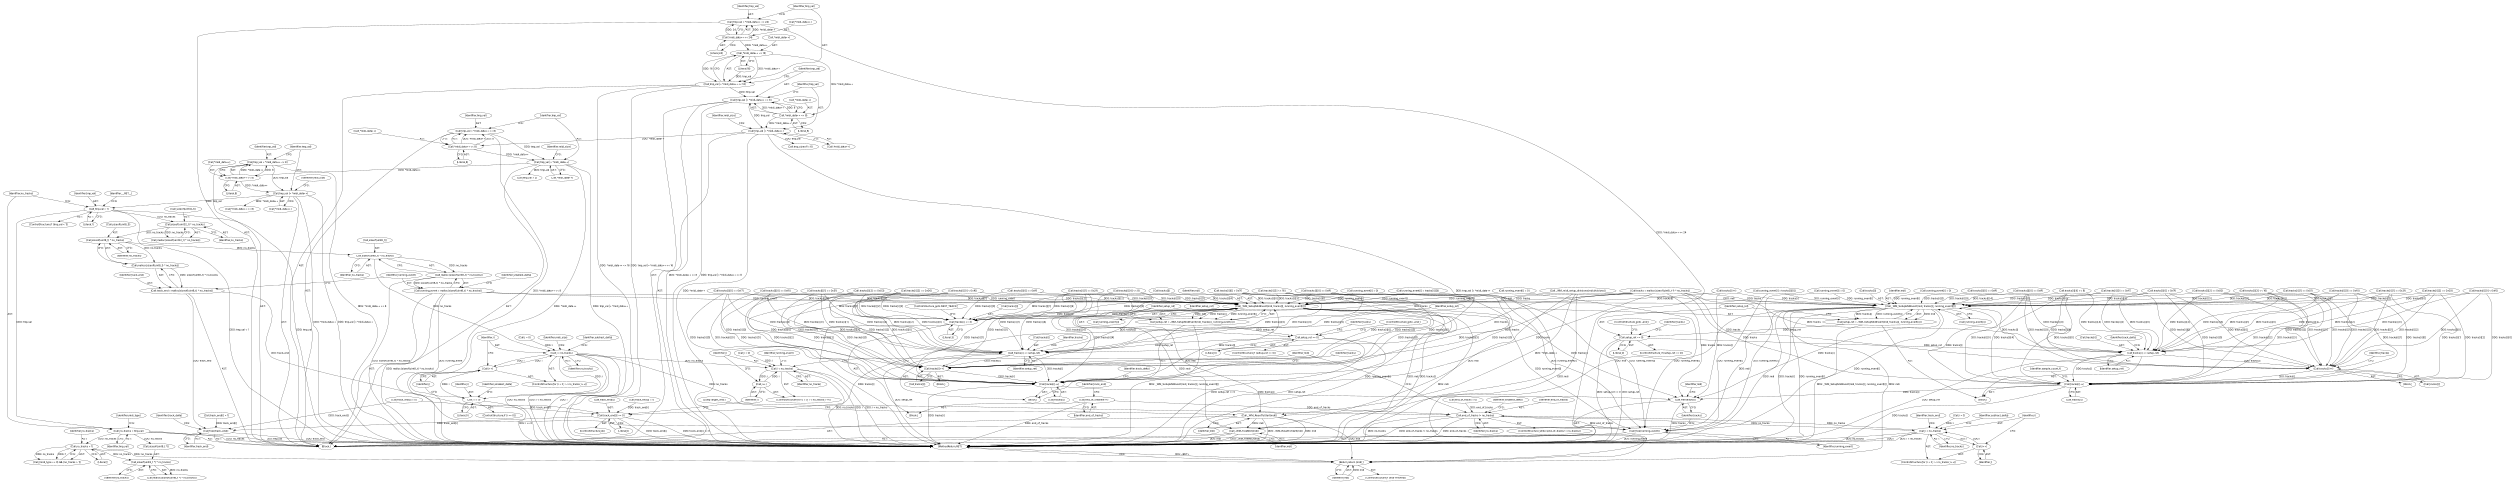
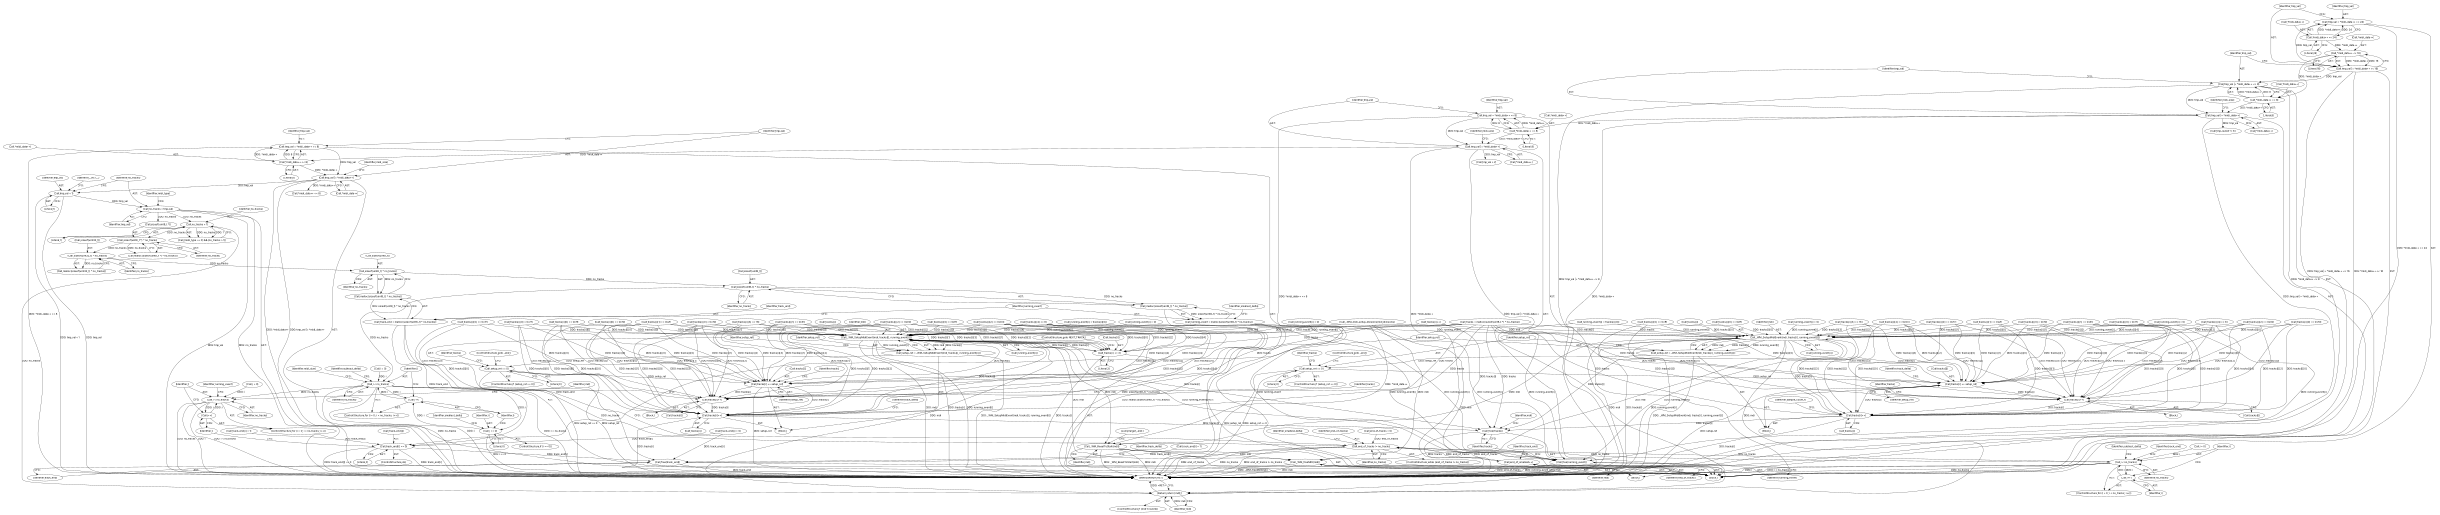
(735, 76) -> (2297, 51)
(142, 215) -> (109, 247)
(49, 225) -> none
(1563, 420) -> (1444, 451)
